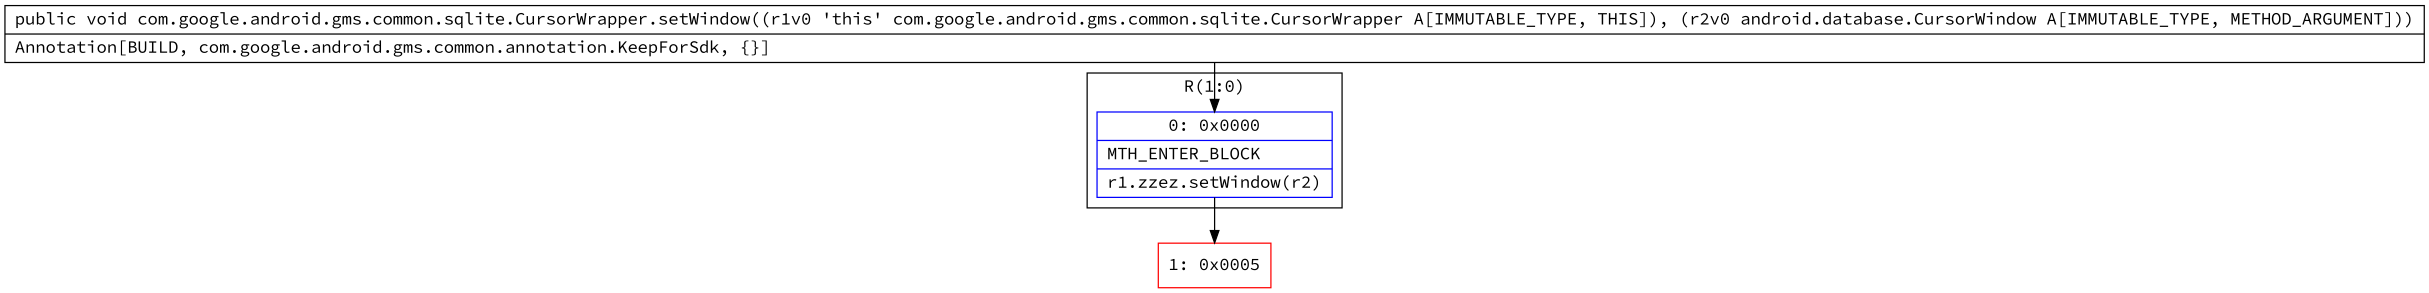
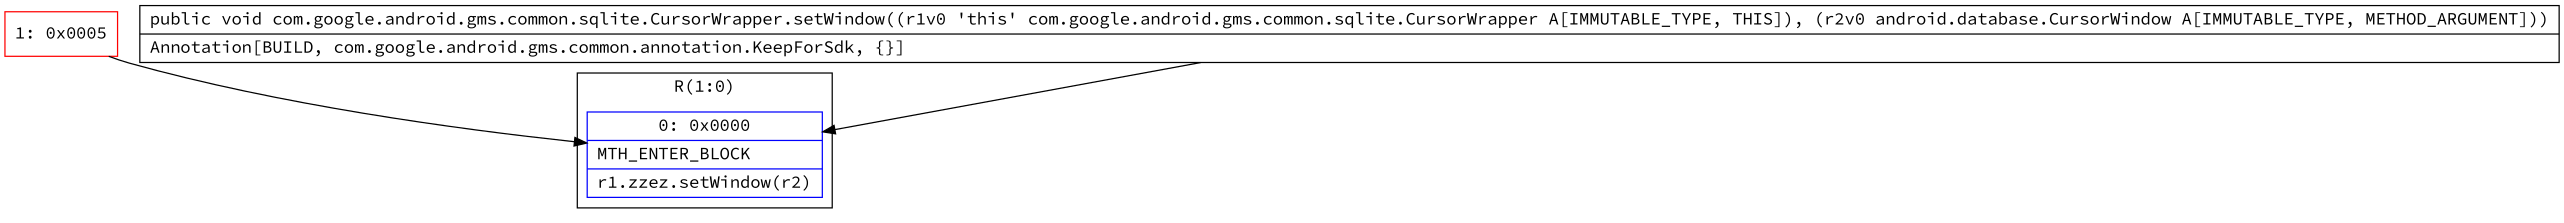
(1215, 216) -> (340, 109)
